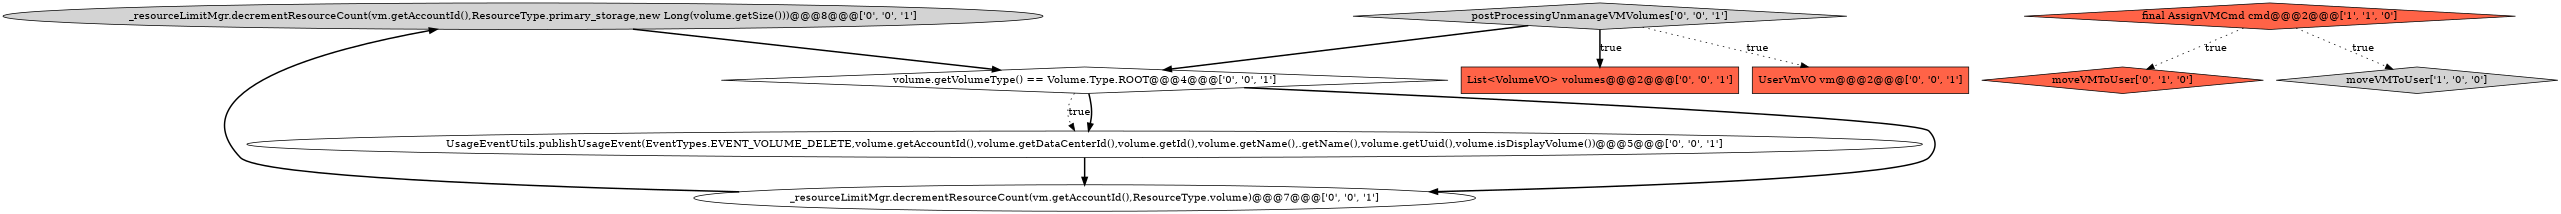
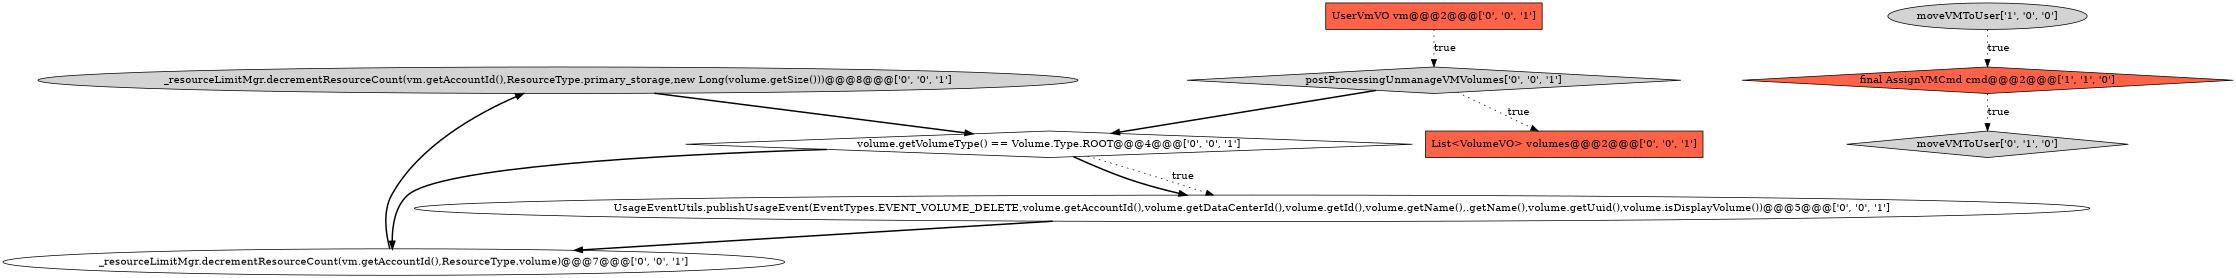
(1600, 45) -> (1494, 110)
(1722, 46) -> (1434, 45)
(2341, 47) -> (1988, 45)
(2123, 80) -> (1988, 144)
(2417, 80) -> (1988, 16)
